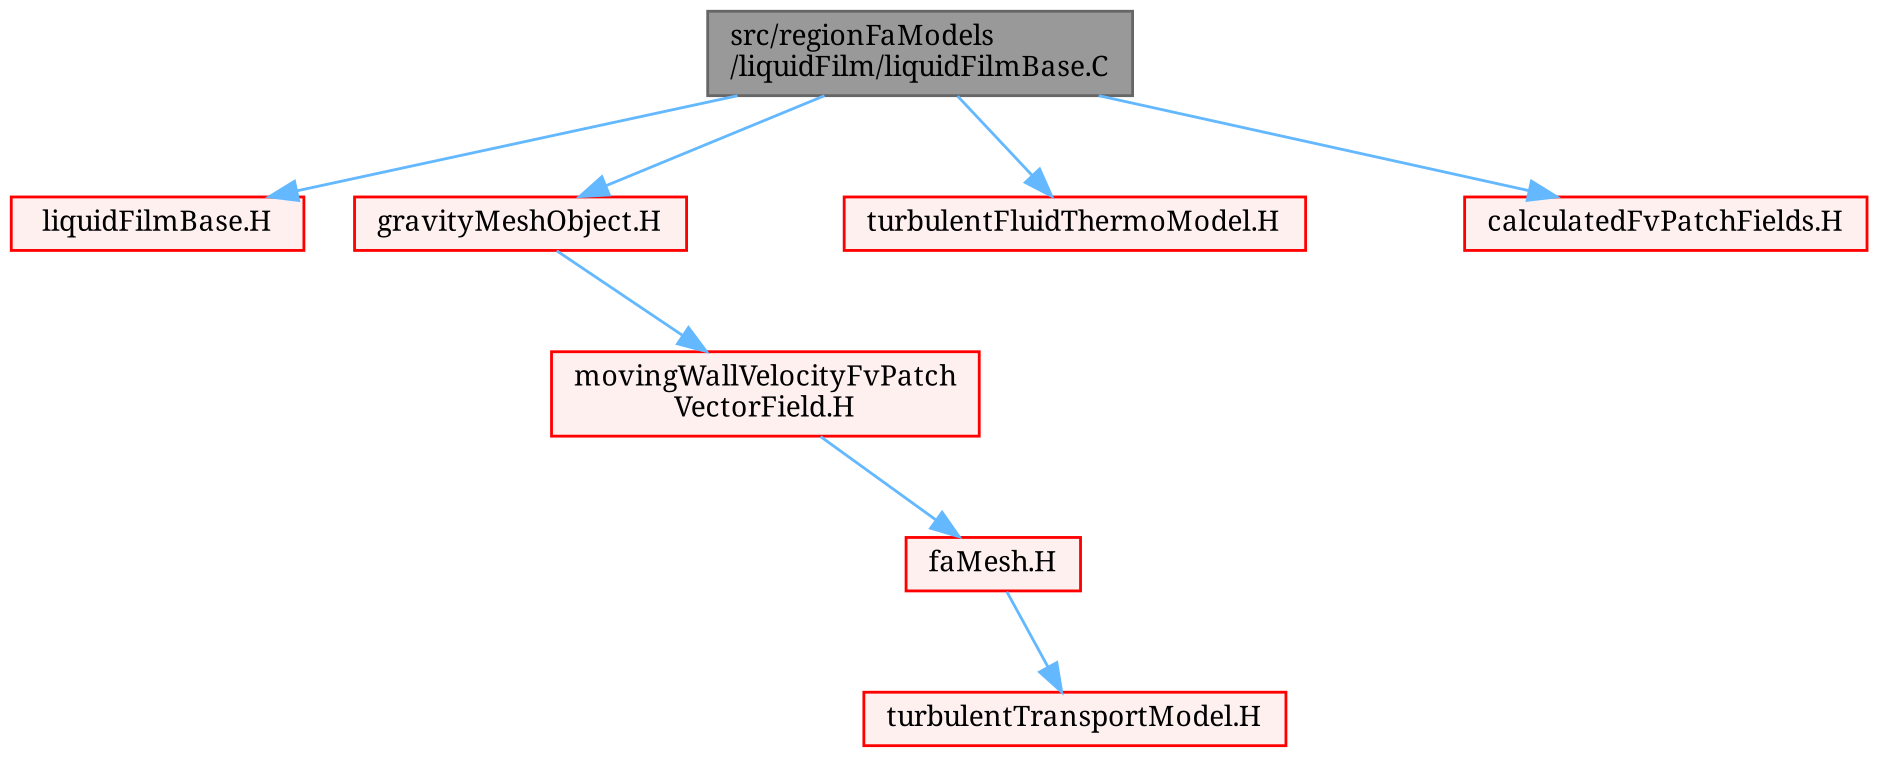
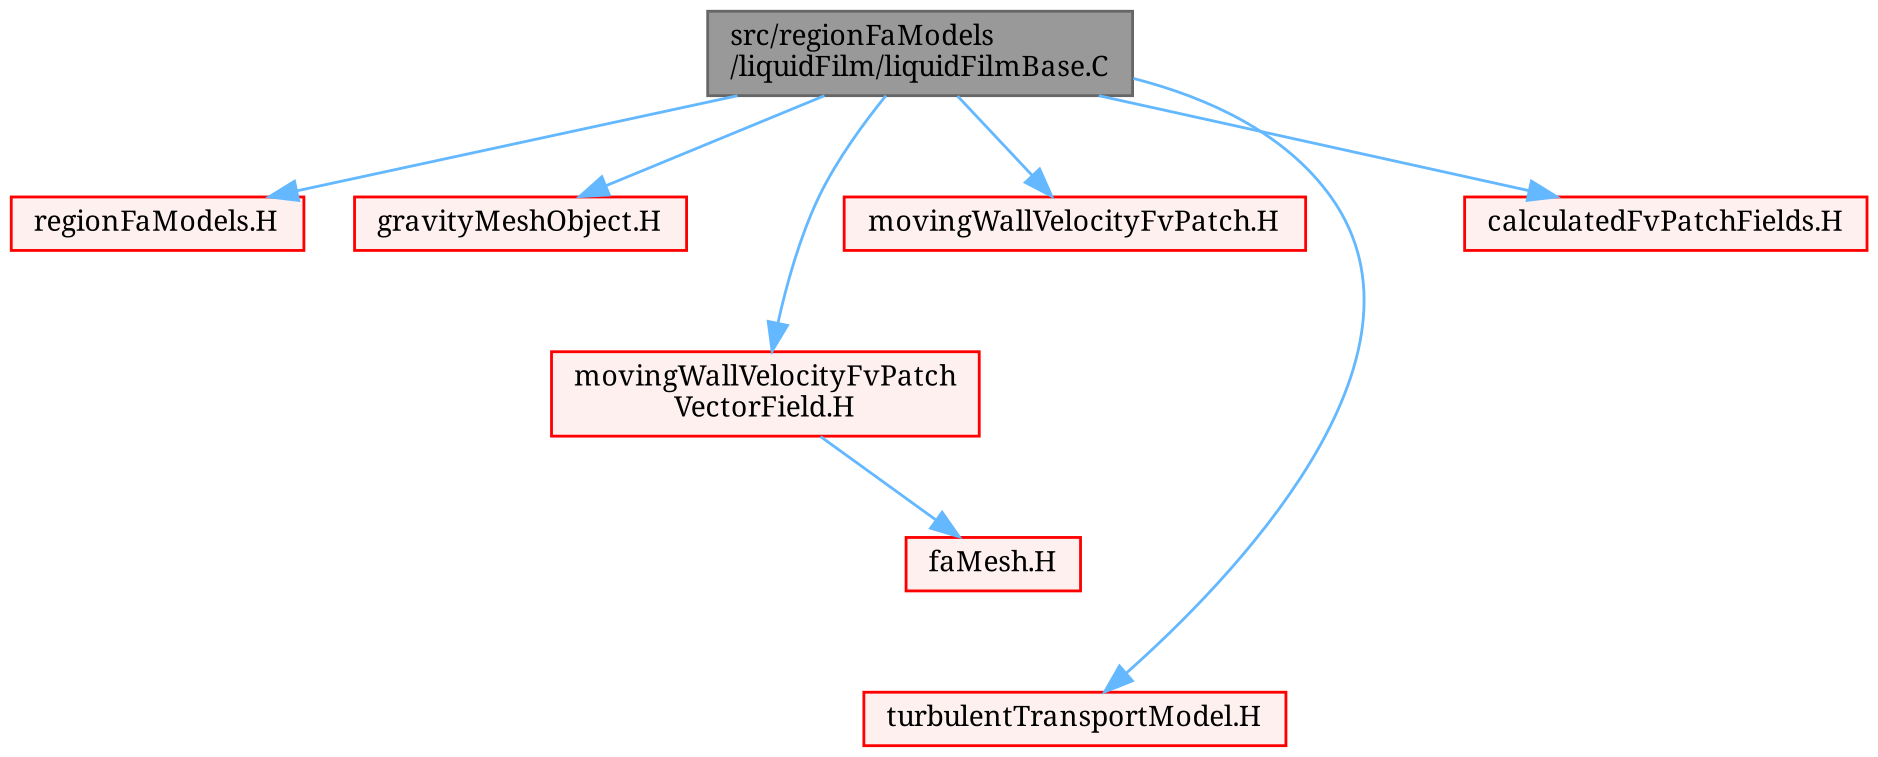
(158, 224) -> (158, 224)
(1075, 224) -> (1075, 224)
(619, 293) -> (817, 202)
(1027, 629) -> (1355, 354)
